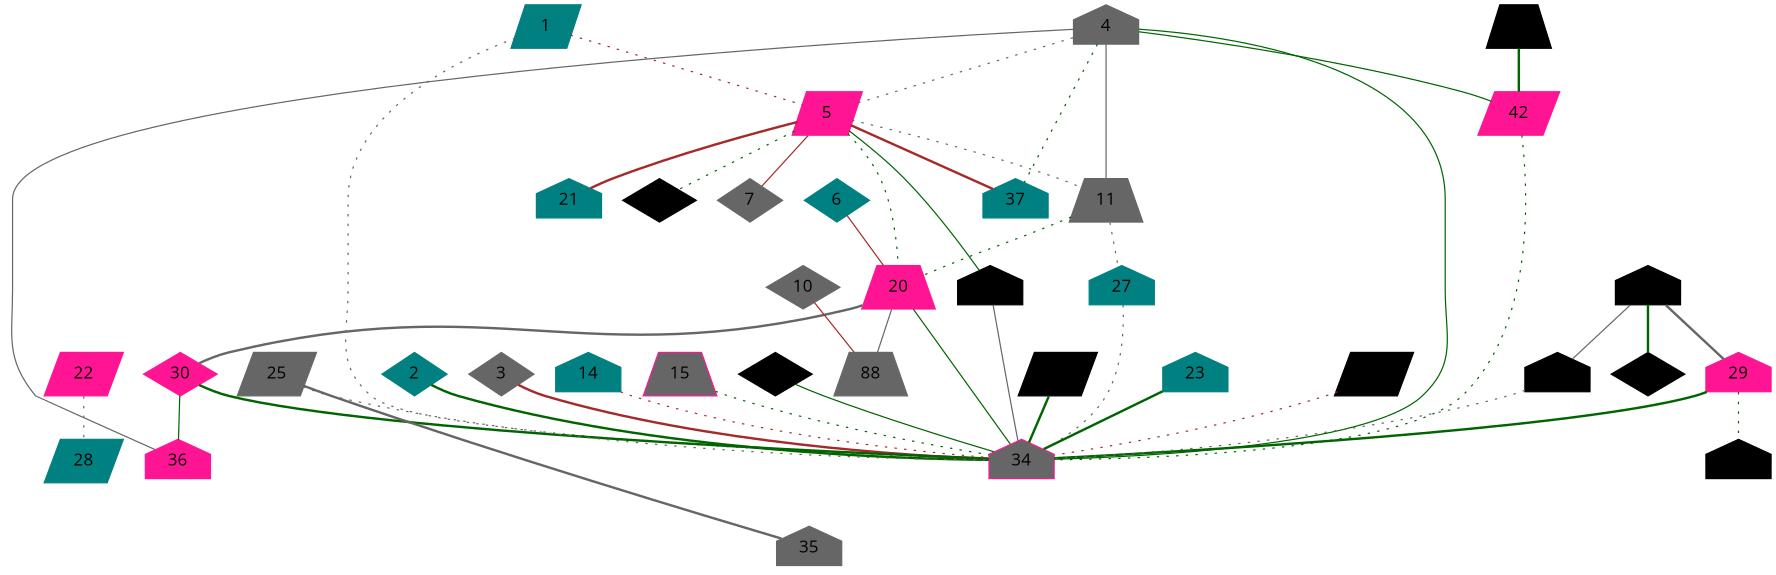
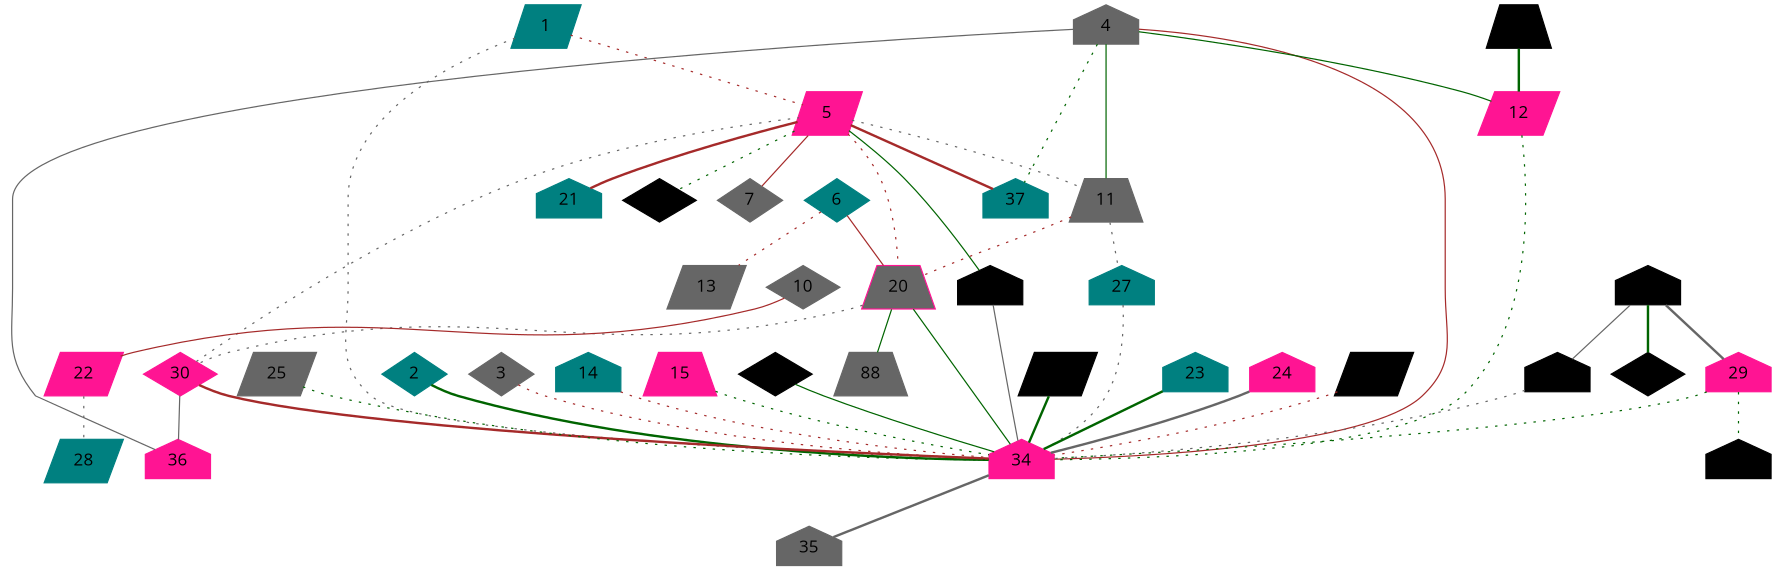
(965, 70) -> (481, 197)
(1106, 111) -> (1106, 111)
(1519, 113) -> (1519, 113)
(886, 194) -> (886, 194)
(997, 246) -> (997, 246)
none -> (707, 287)
(898, 287) -> (898, 287)
(1445, 299) -> (1445, 299)
(834, 327) -> (303, 328)
(530, 330) -> (664, 334)
(885, 331) -> (885, 331)
(680, 374) -> (680, 374)
none -> (1282, 374)
(179, 418) -> (179, 418)
(1398, 435) -> (1398, 435)
(592, 437) -> (433, 424)
(751, 438) -> (751, 438)
(644, 443) -> (644, 443)
(1022, 461) -> (1022, 461)
(541, 465) -> (911, 506)
